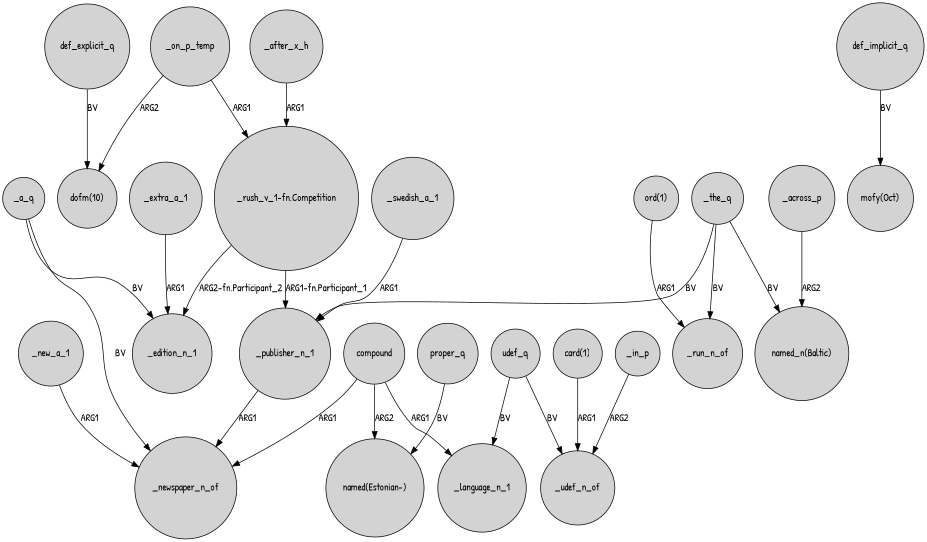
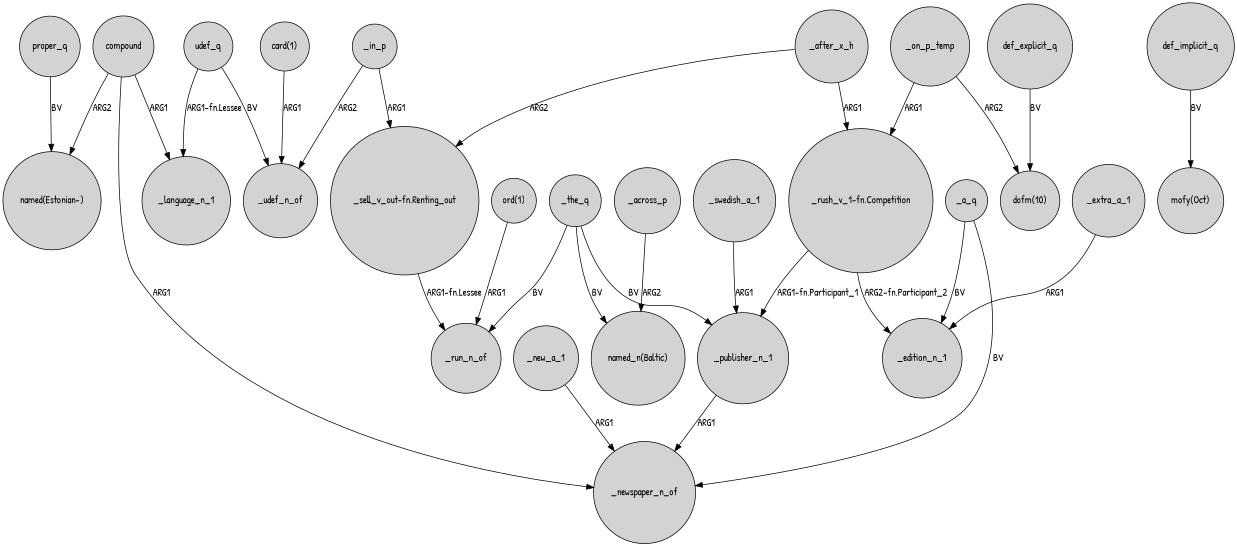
none -> (405, 201)
(505, 419) -> (214, 108)
